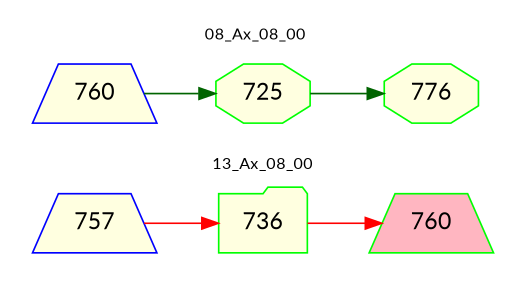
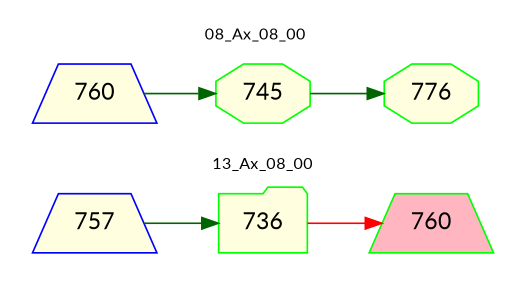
(263, 94) -> (263, 94)
(173, 223) -> (173, 223)
